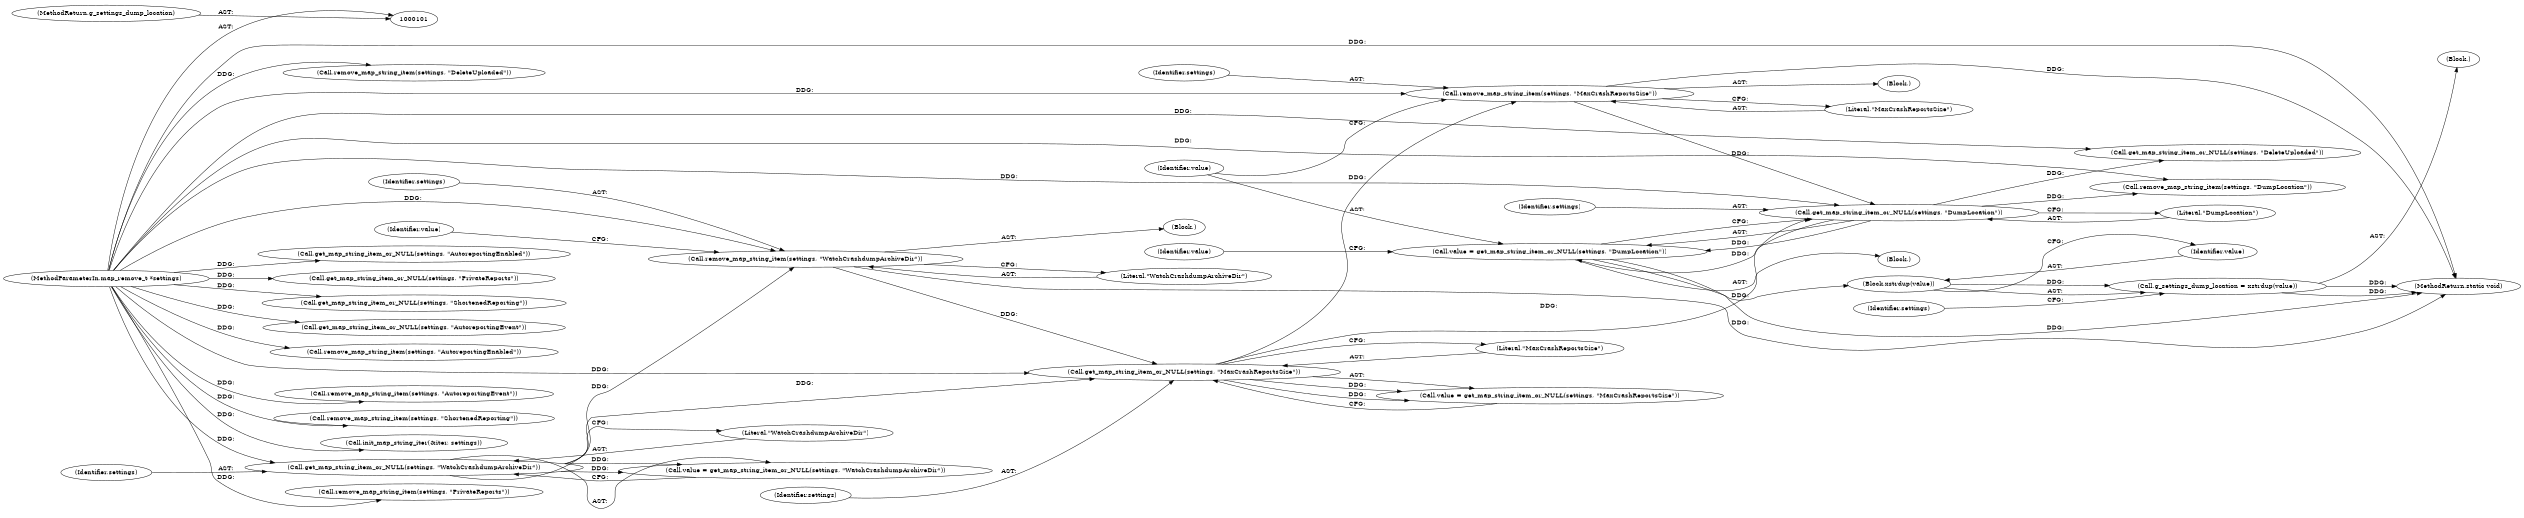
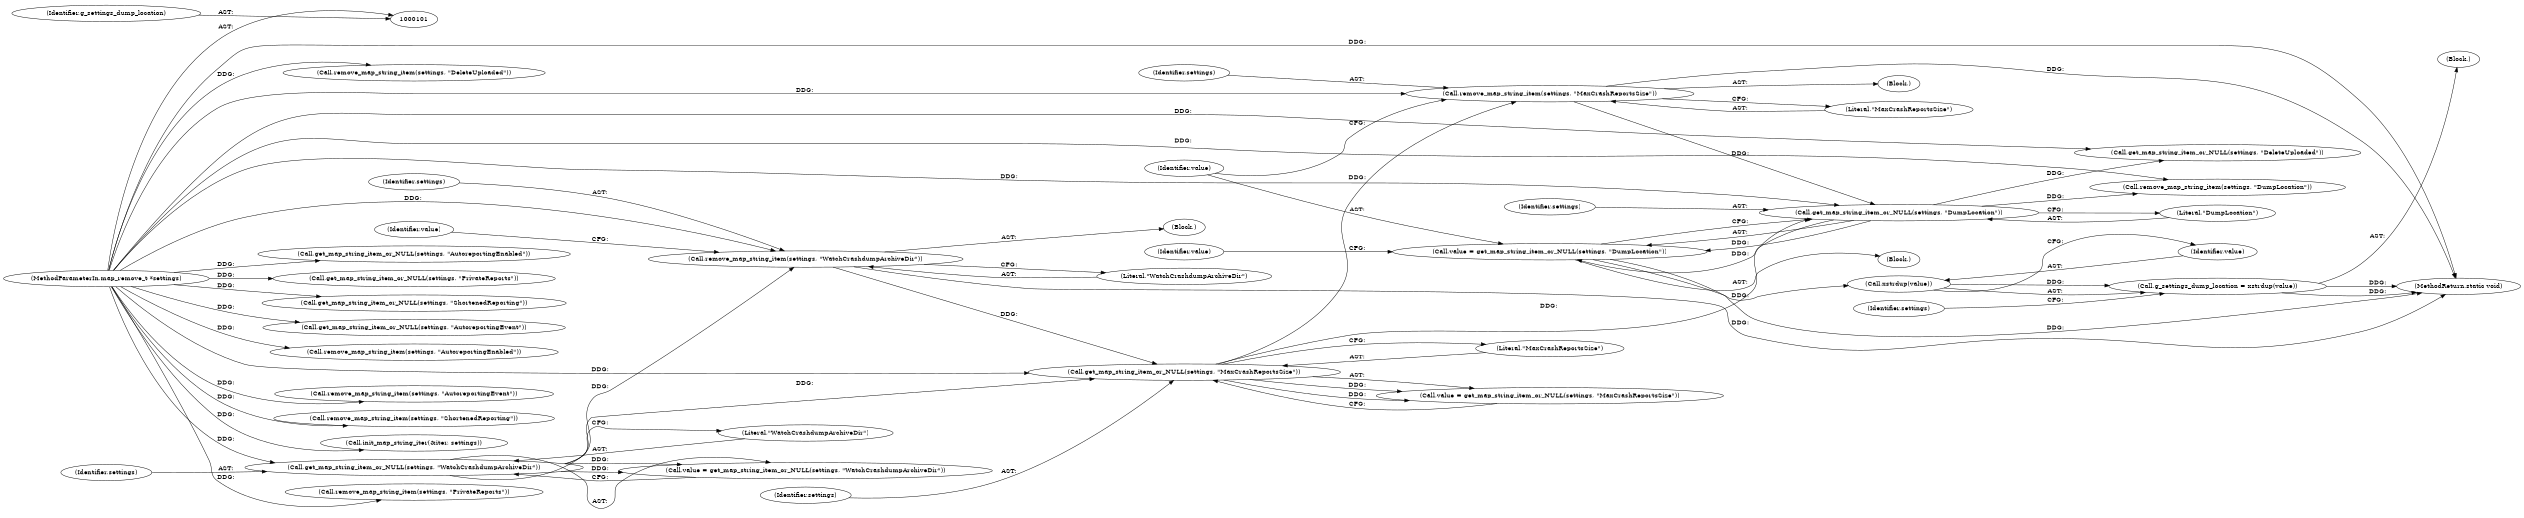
(106, 13) -> (106, 13)
(1899, 284) -> (1899, 284)
